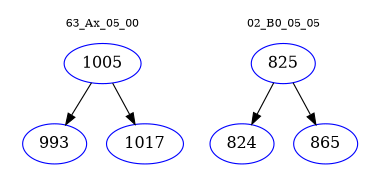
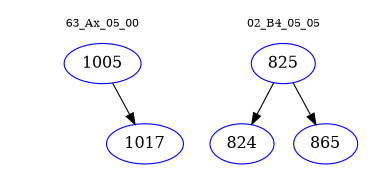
(284, 24) -> (284, 24)
(55, 144) -> none
